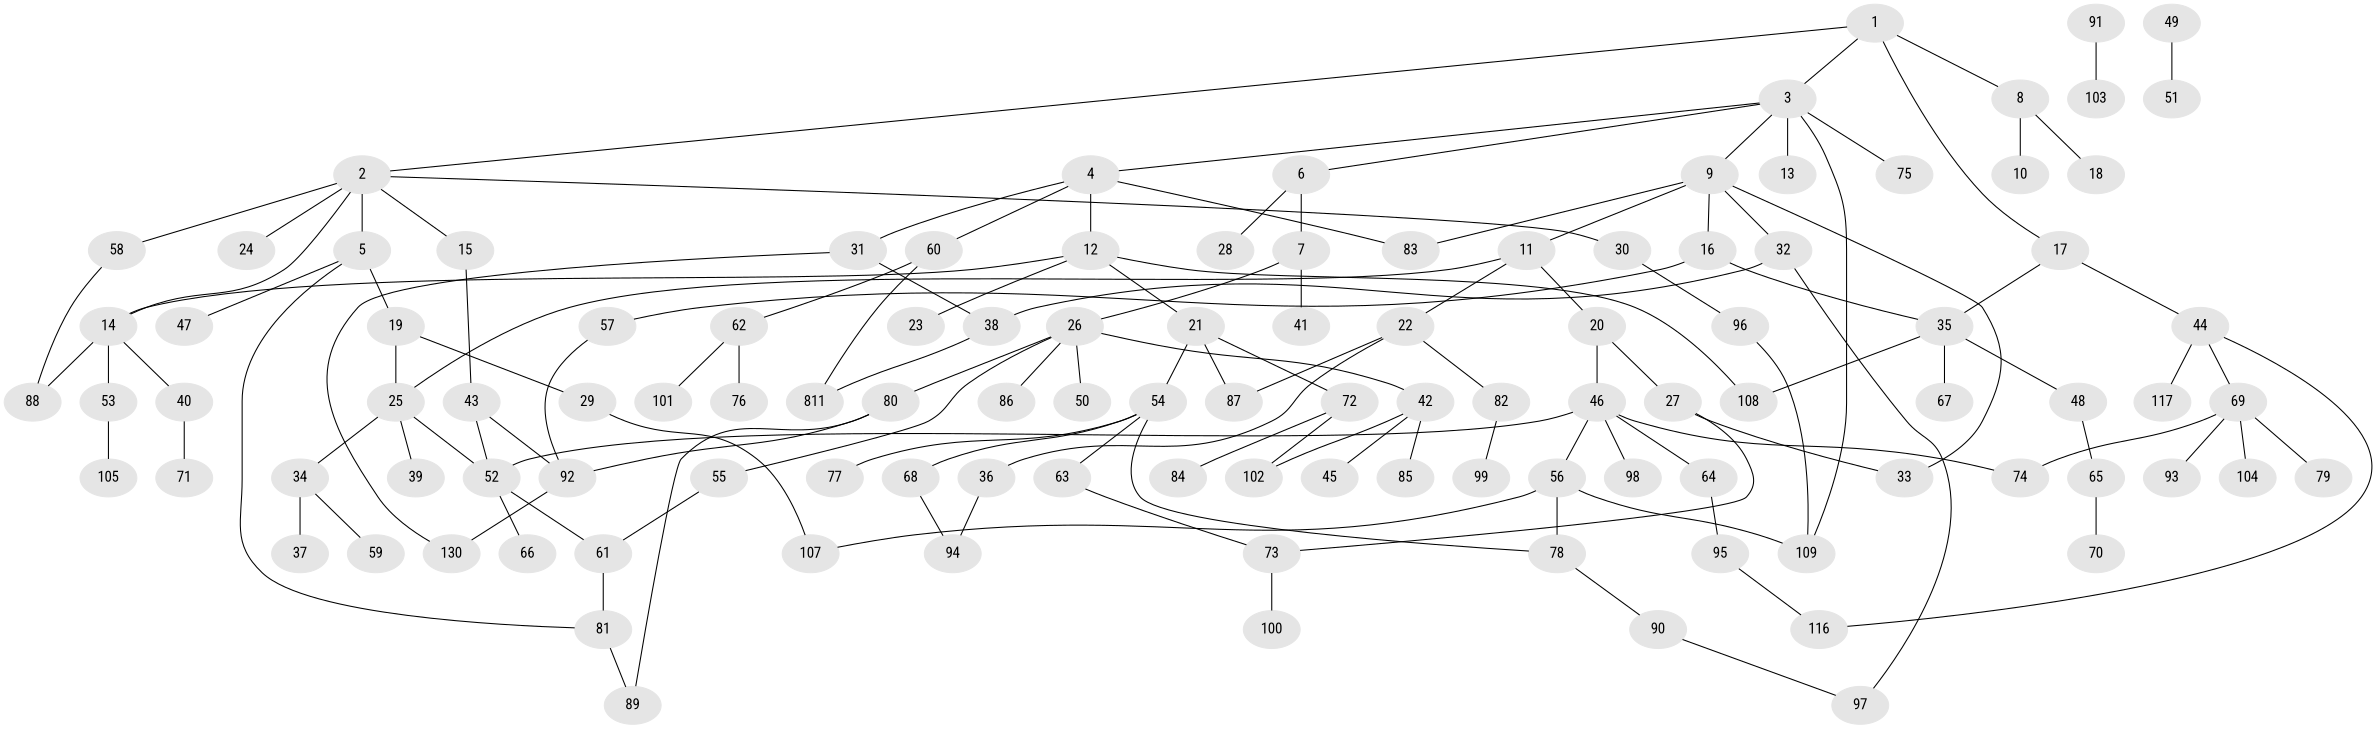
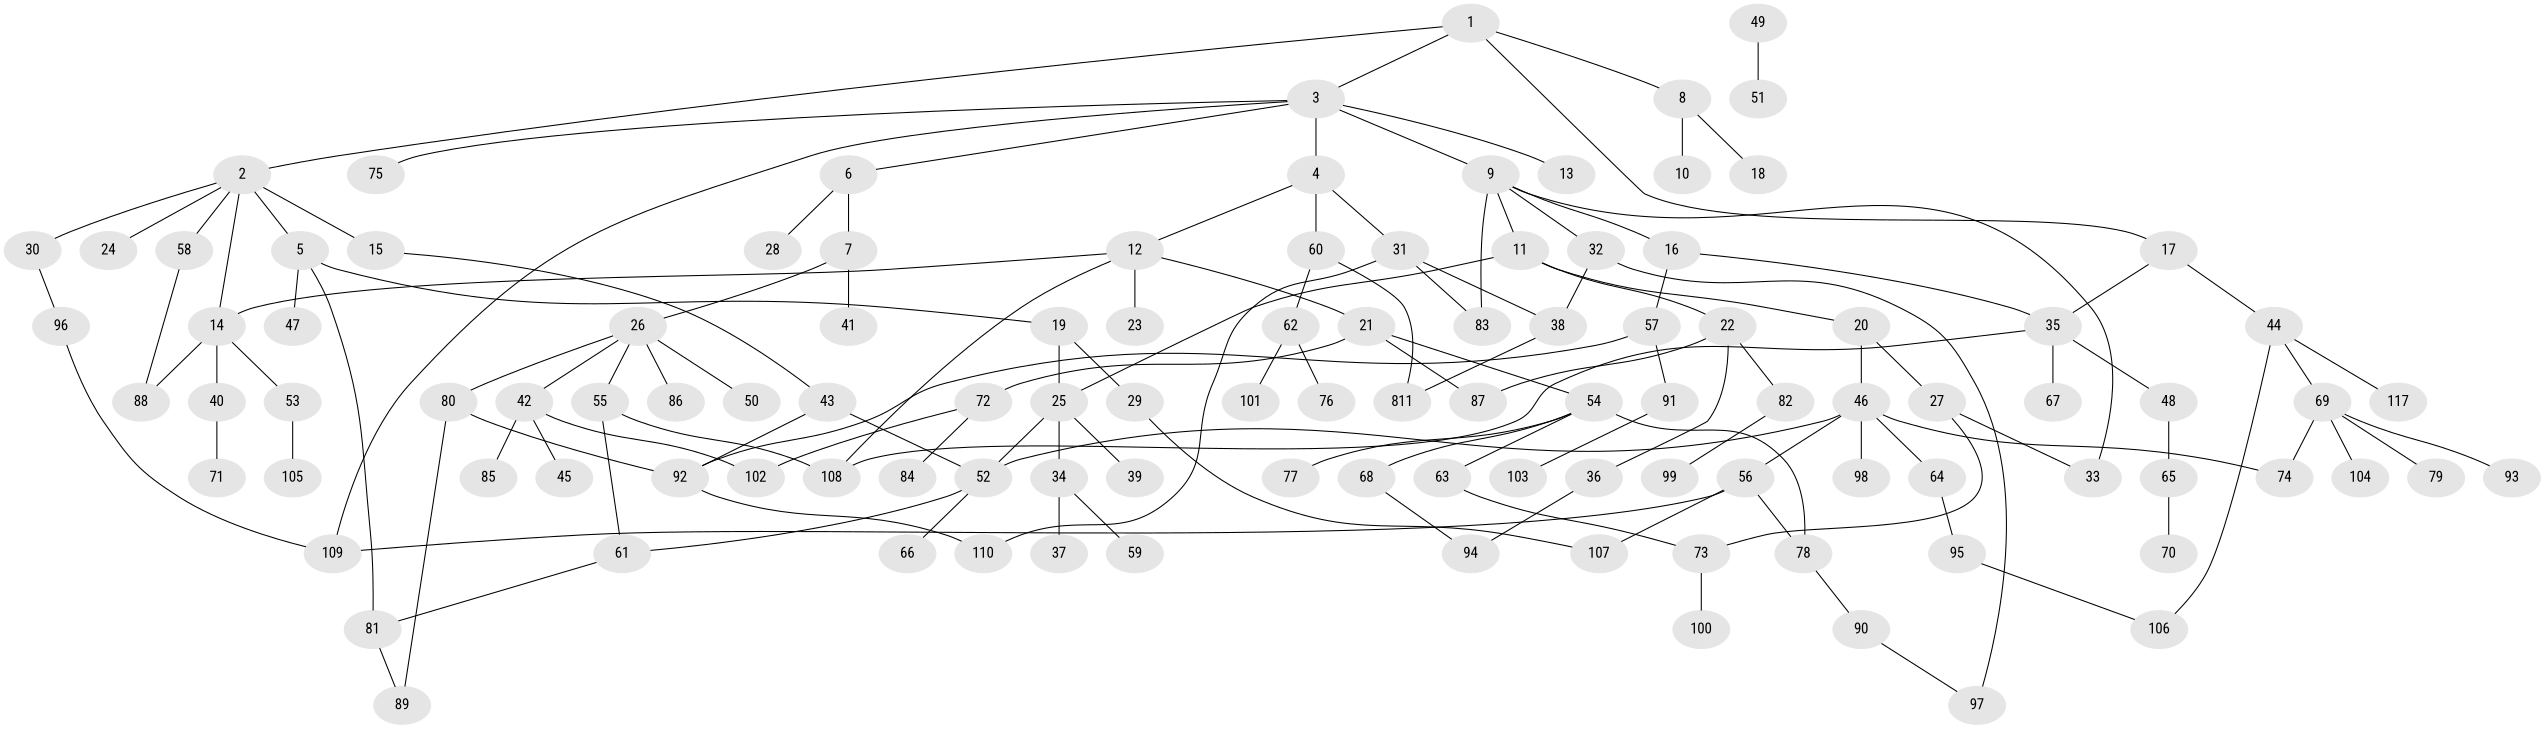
(1285, 219) -> (1441, 288)
none -> (1661, 364)
none -> (716, 440)
(452, 554) -> (983, 554)
(1819, 630) -> (2159, 630)
